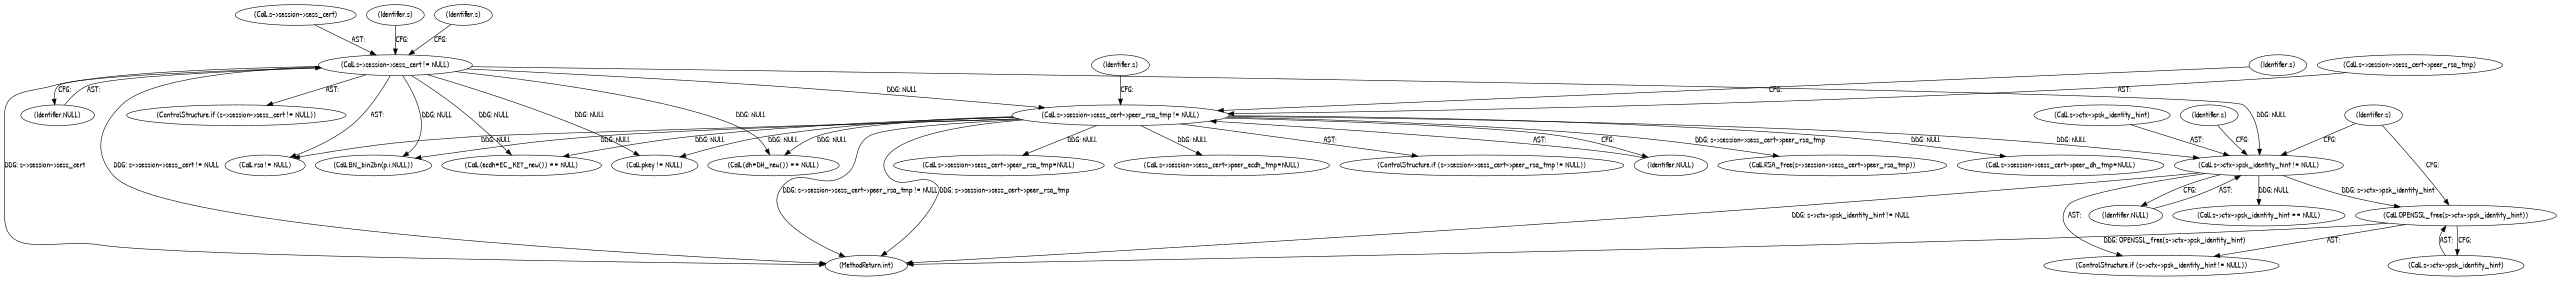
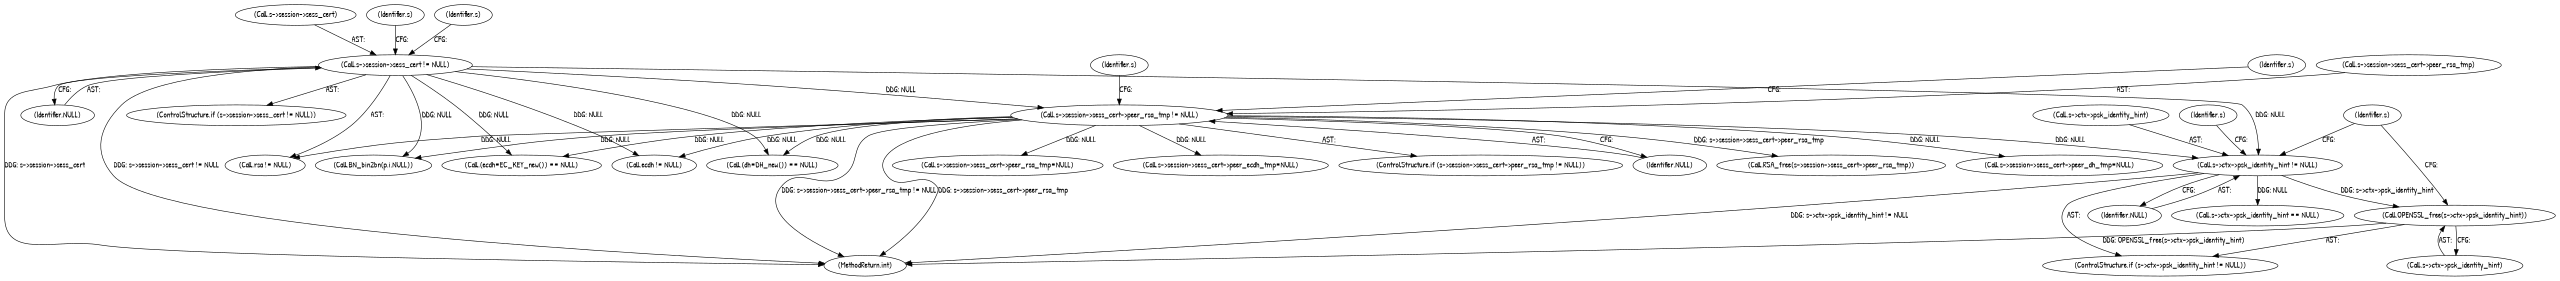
(655, 165) -> (654, 165)
